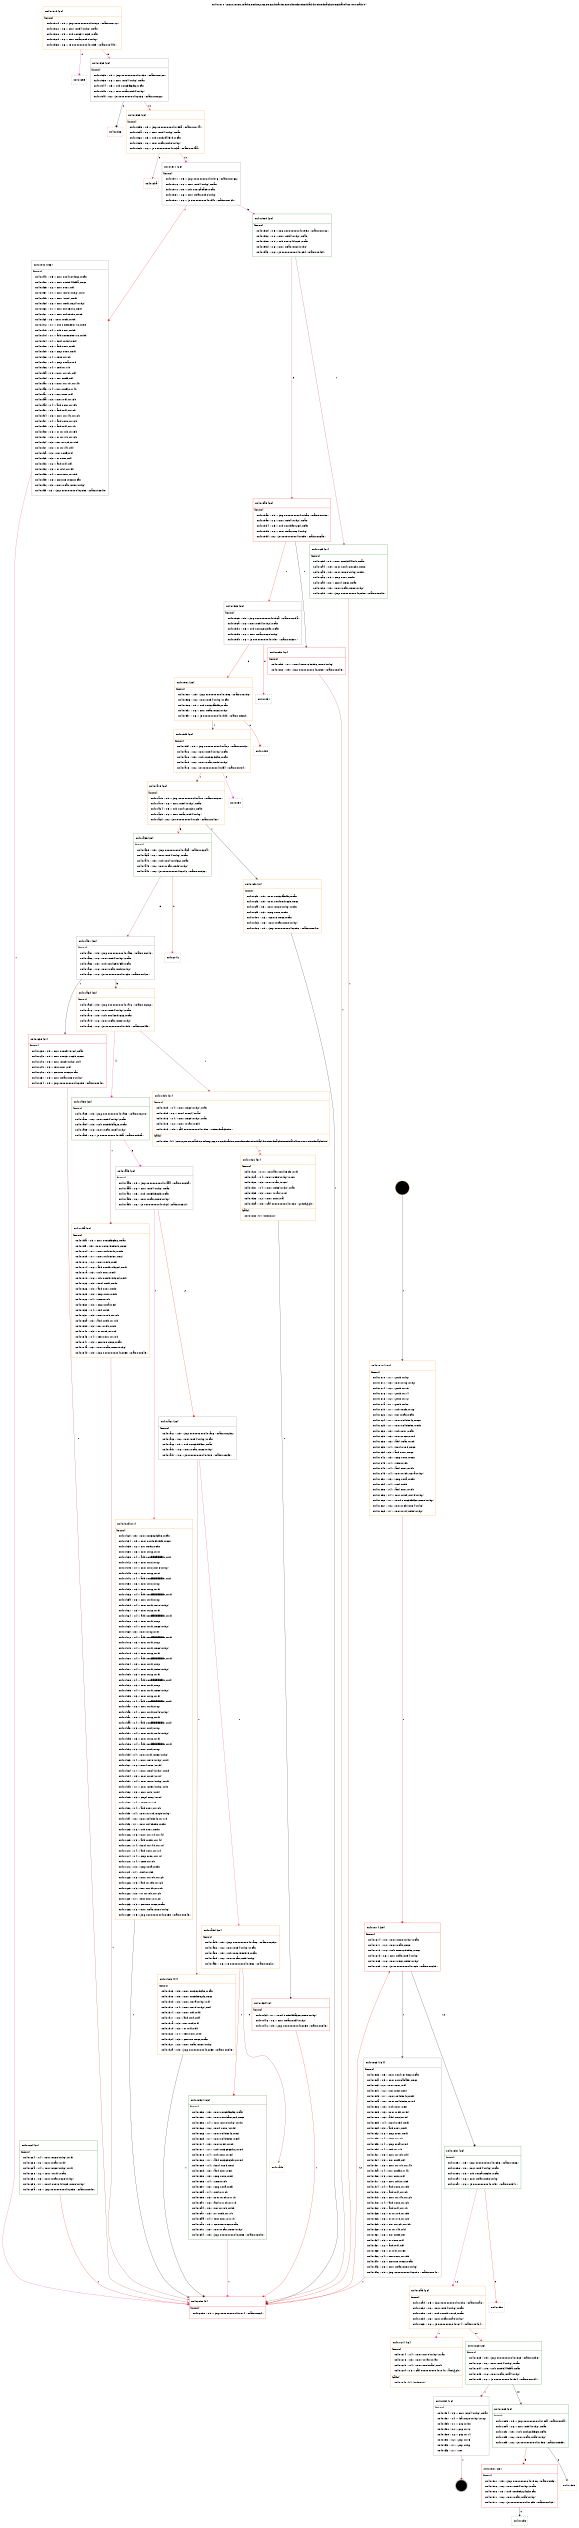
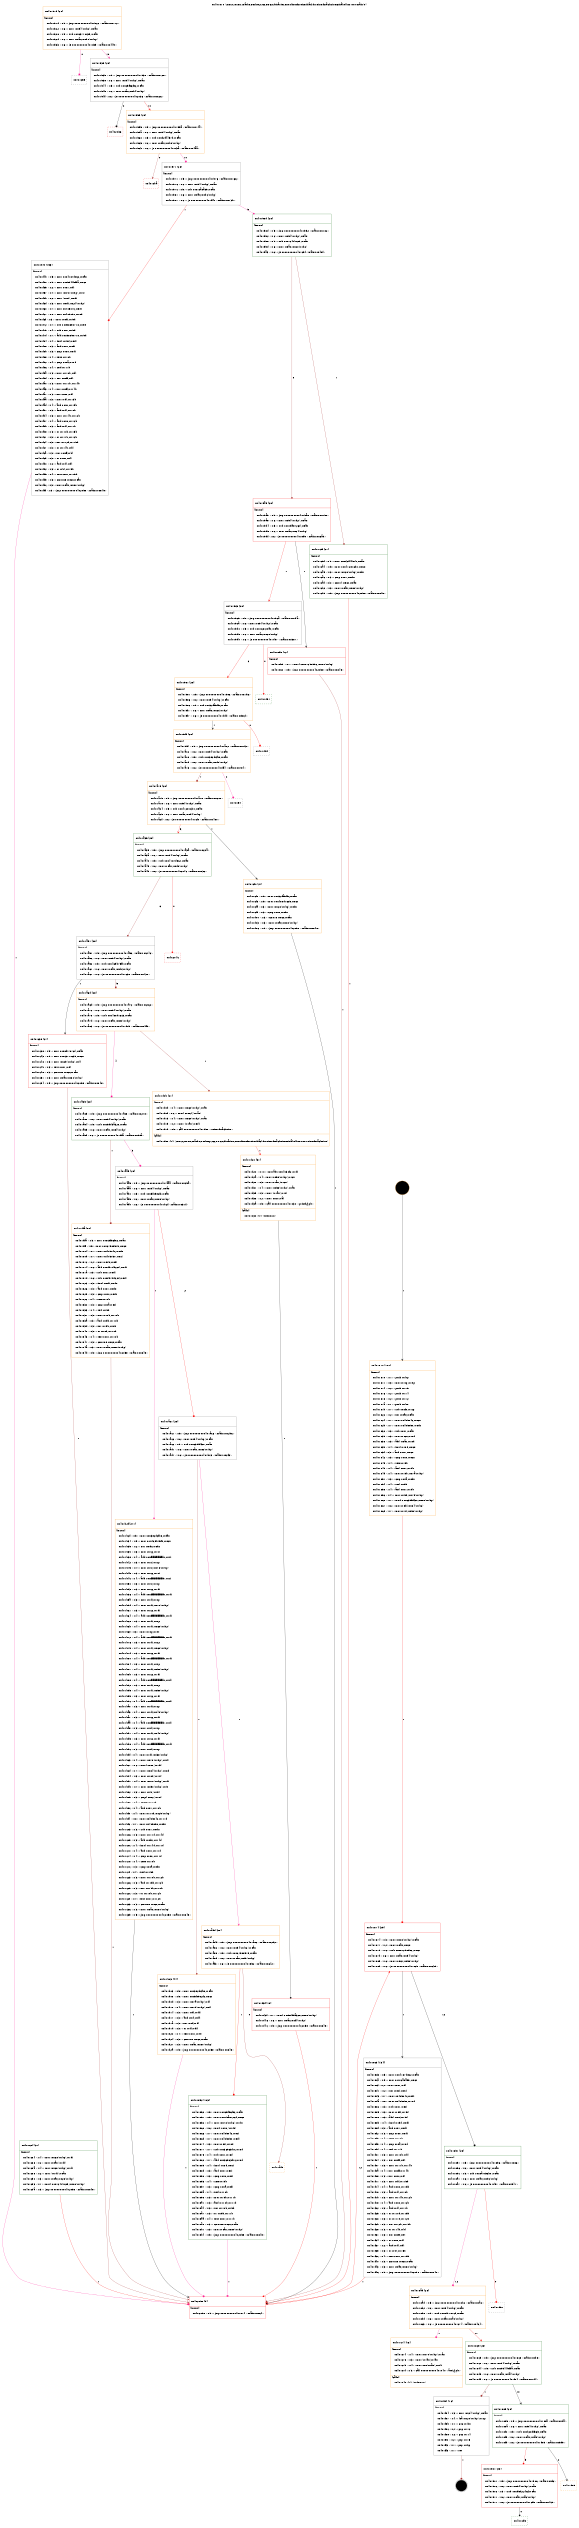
(164, 2180) -> (164, 2180)
